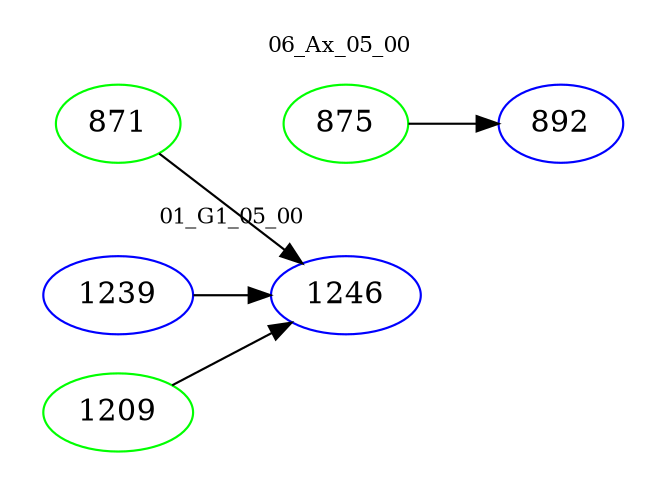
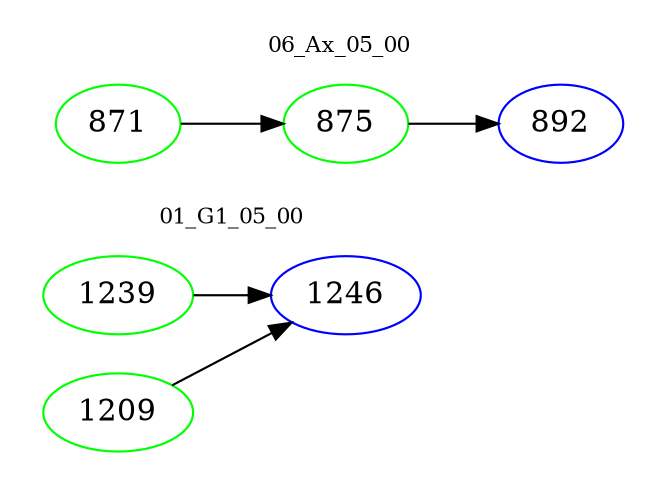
(235, 211) -> (221, 124)
(118, 295) -> (118, 295)
